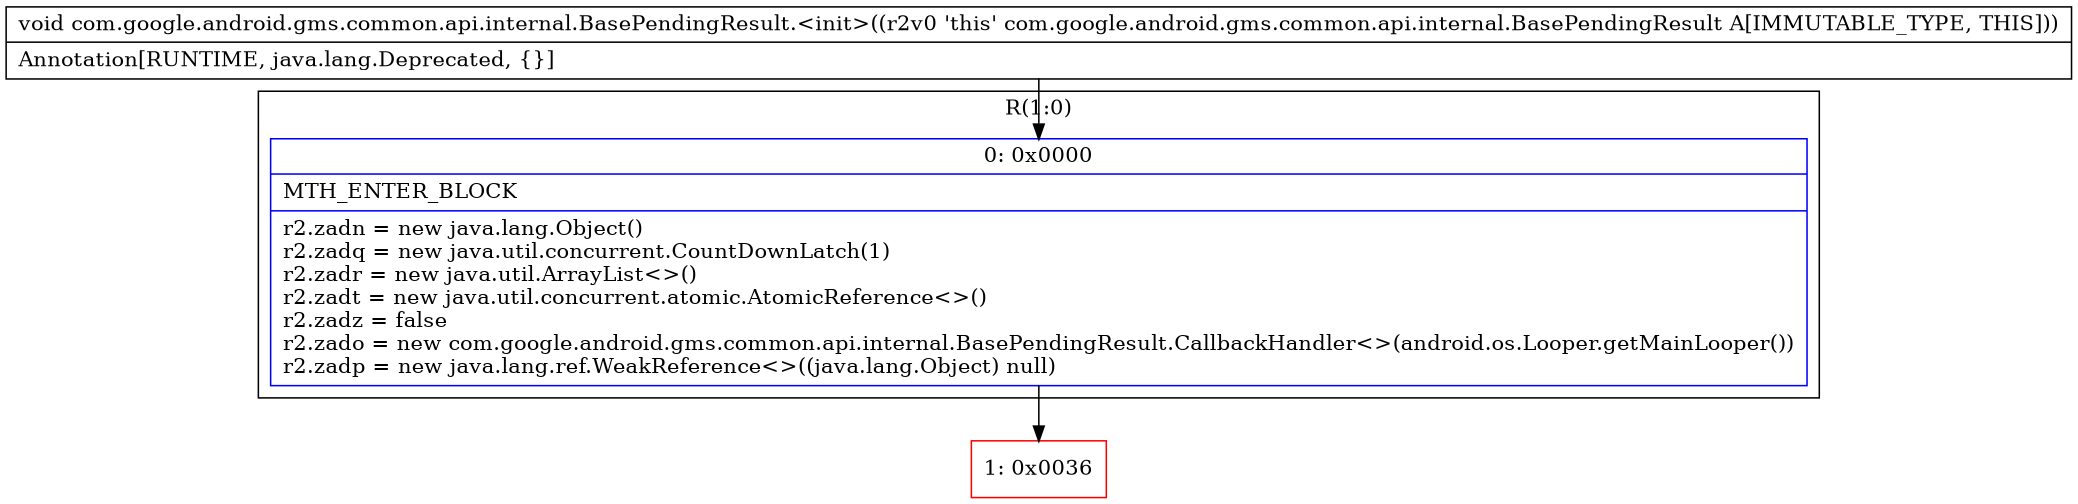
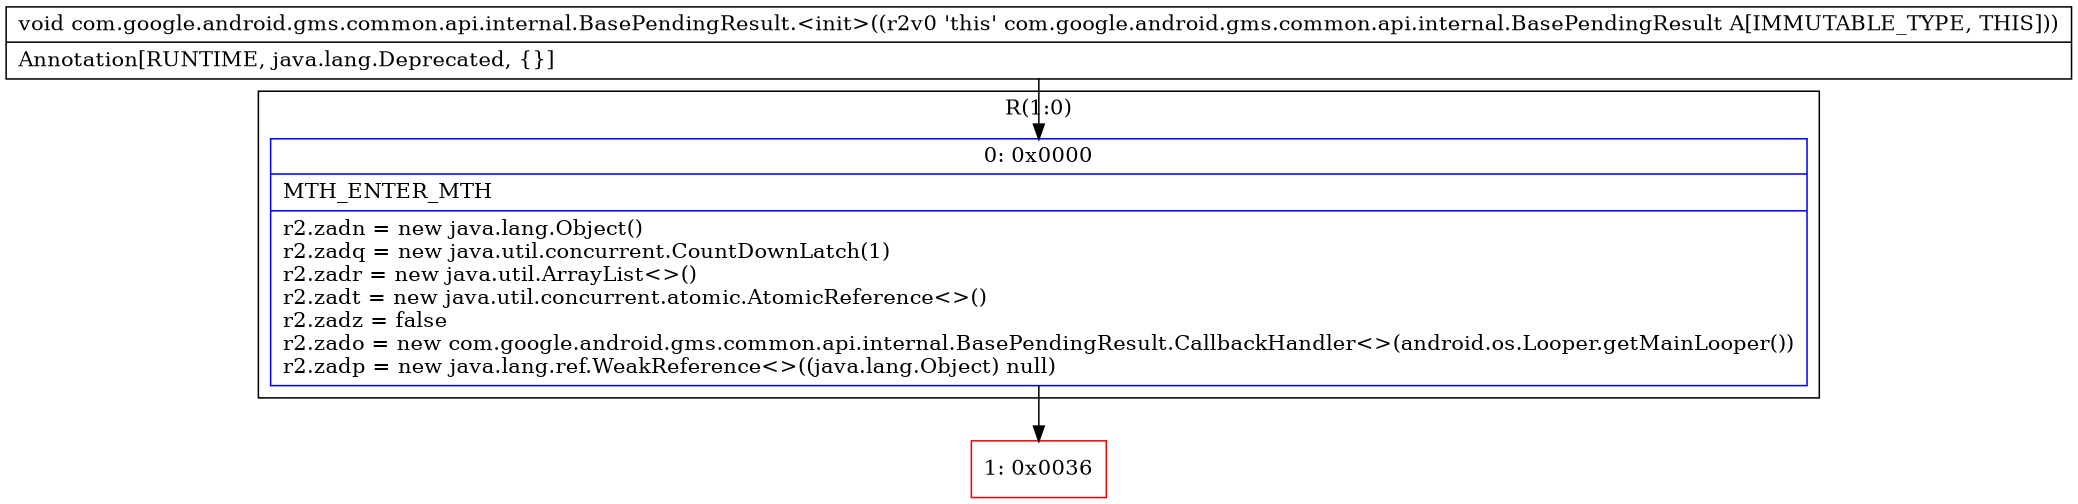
(401, 192) -> (388, 192)
